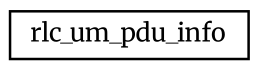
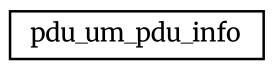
(129, 35) -> (137, 35)
